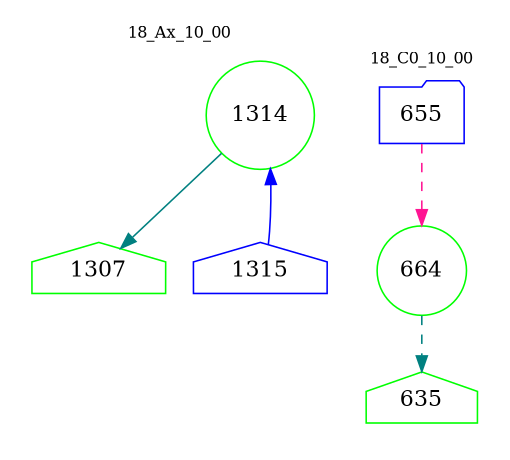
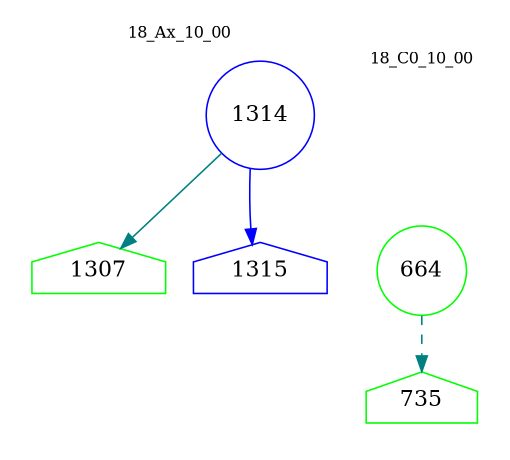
(260, 115) -> (260, 115)
(422, 115) -> none
(270, 215) -> (250, 199)
(422, 400) -> (422, 400)
